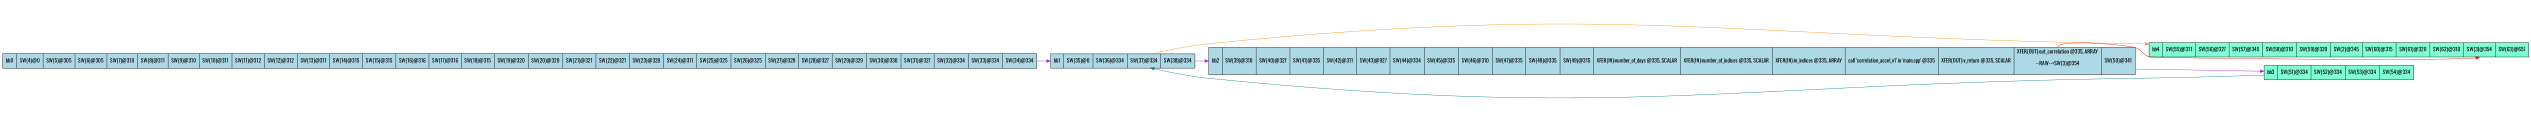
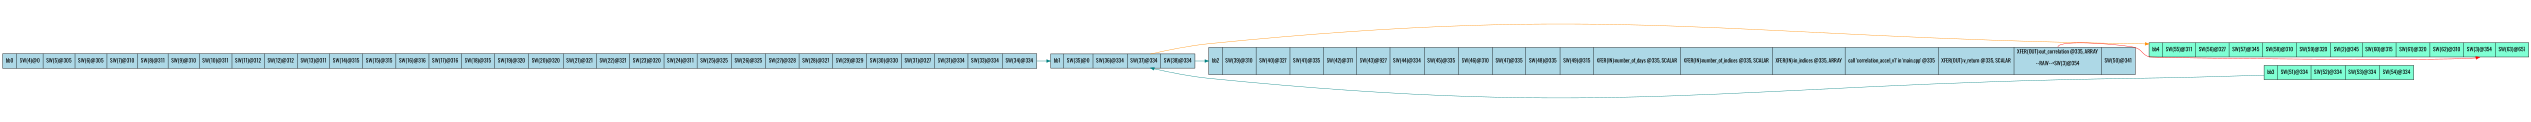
(951, 61) -> (951, 61)
(1042, 61) -> (1042, 61)
(1200, 61) -> (1200, 61)
(2198, 70) -> none
